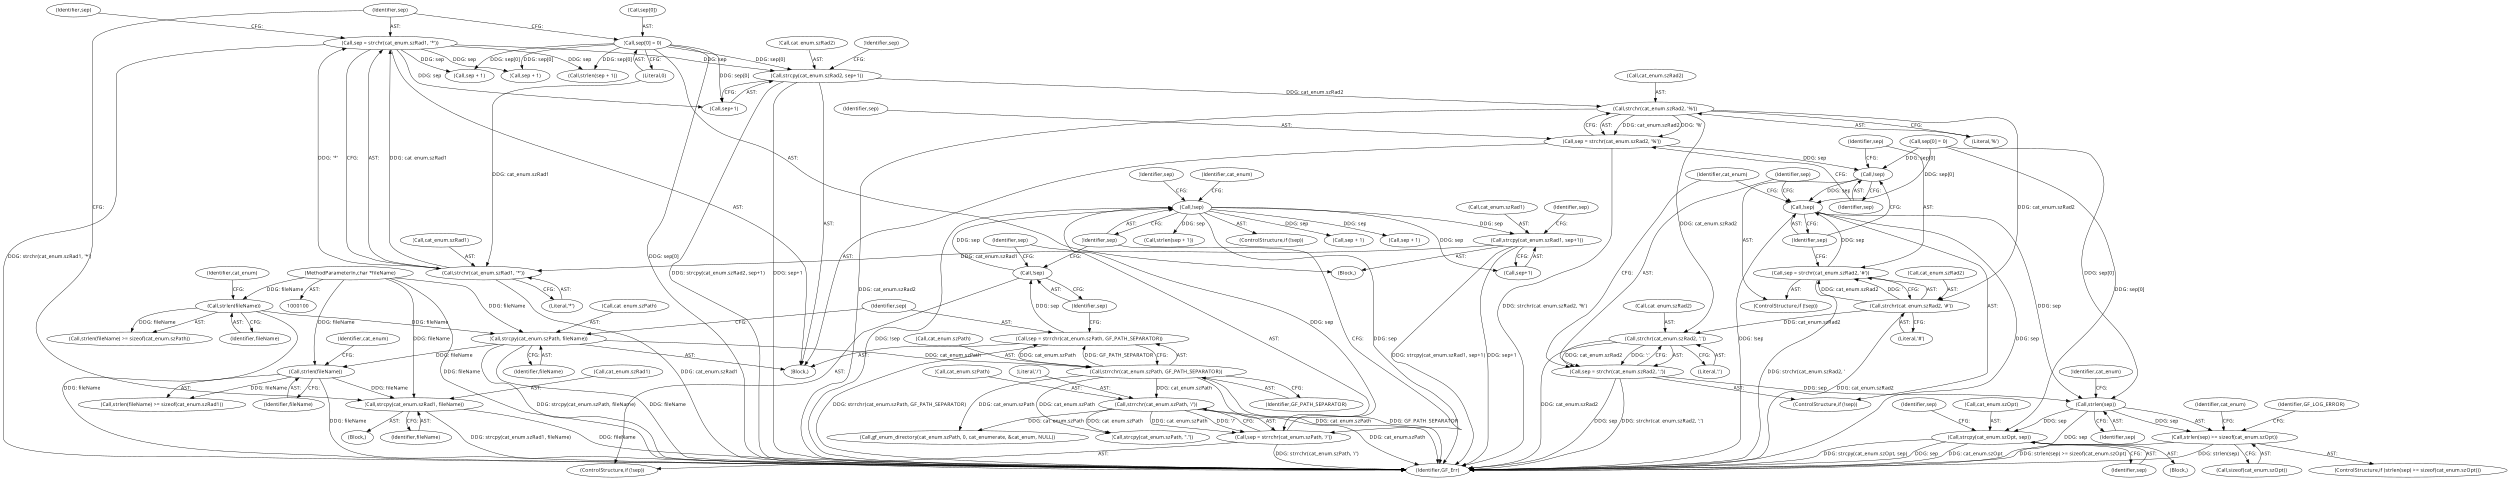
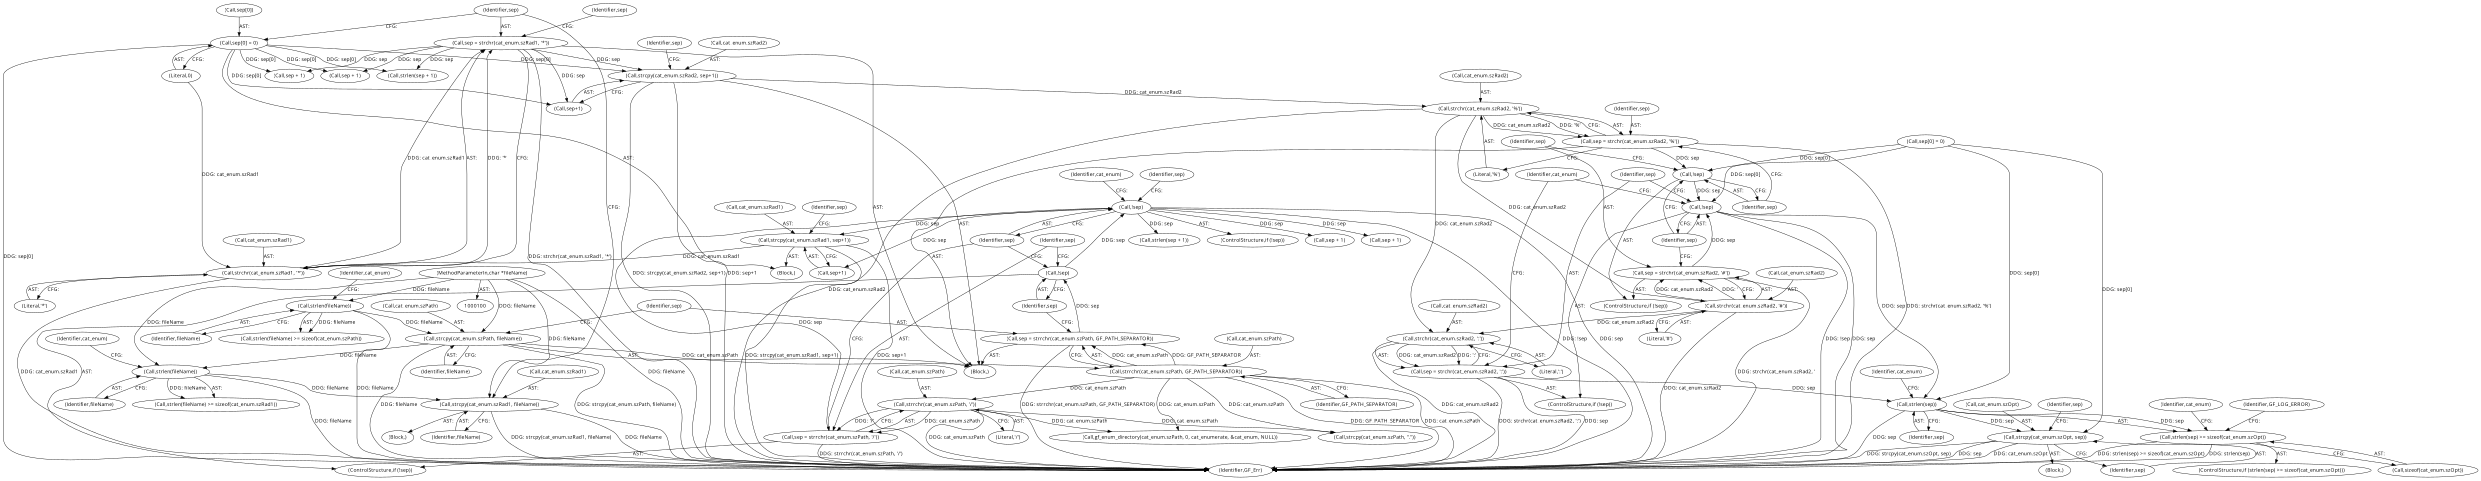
(1839, 120) -> (1554, 158)
none -> (988, 416)
